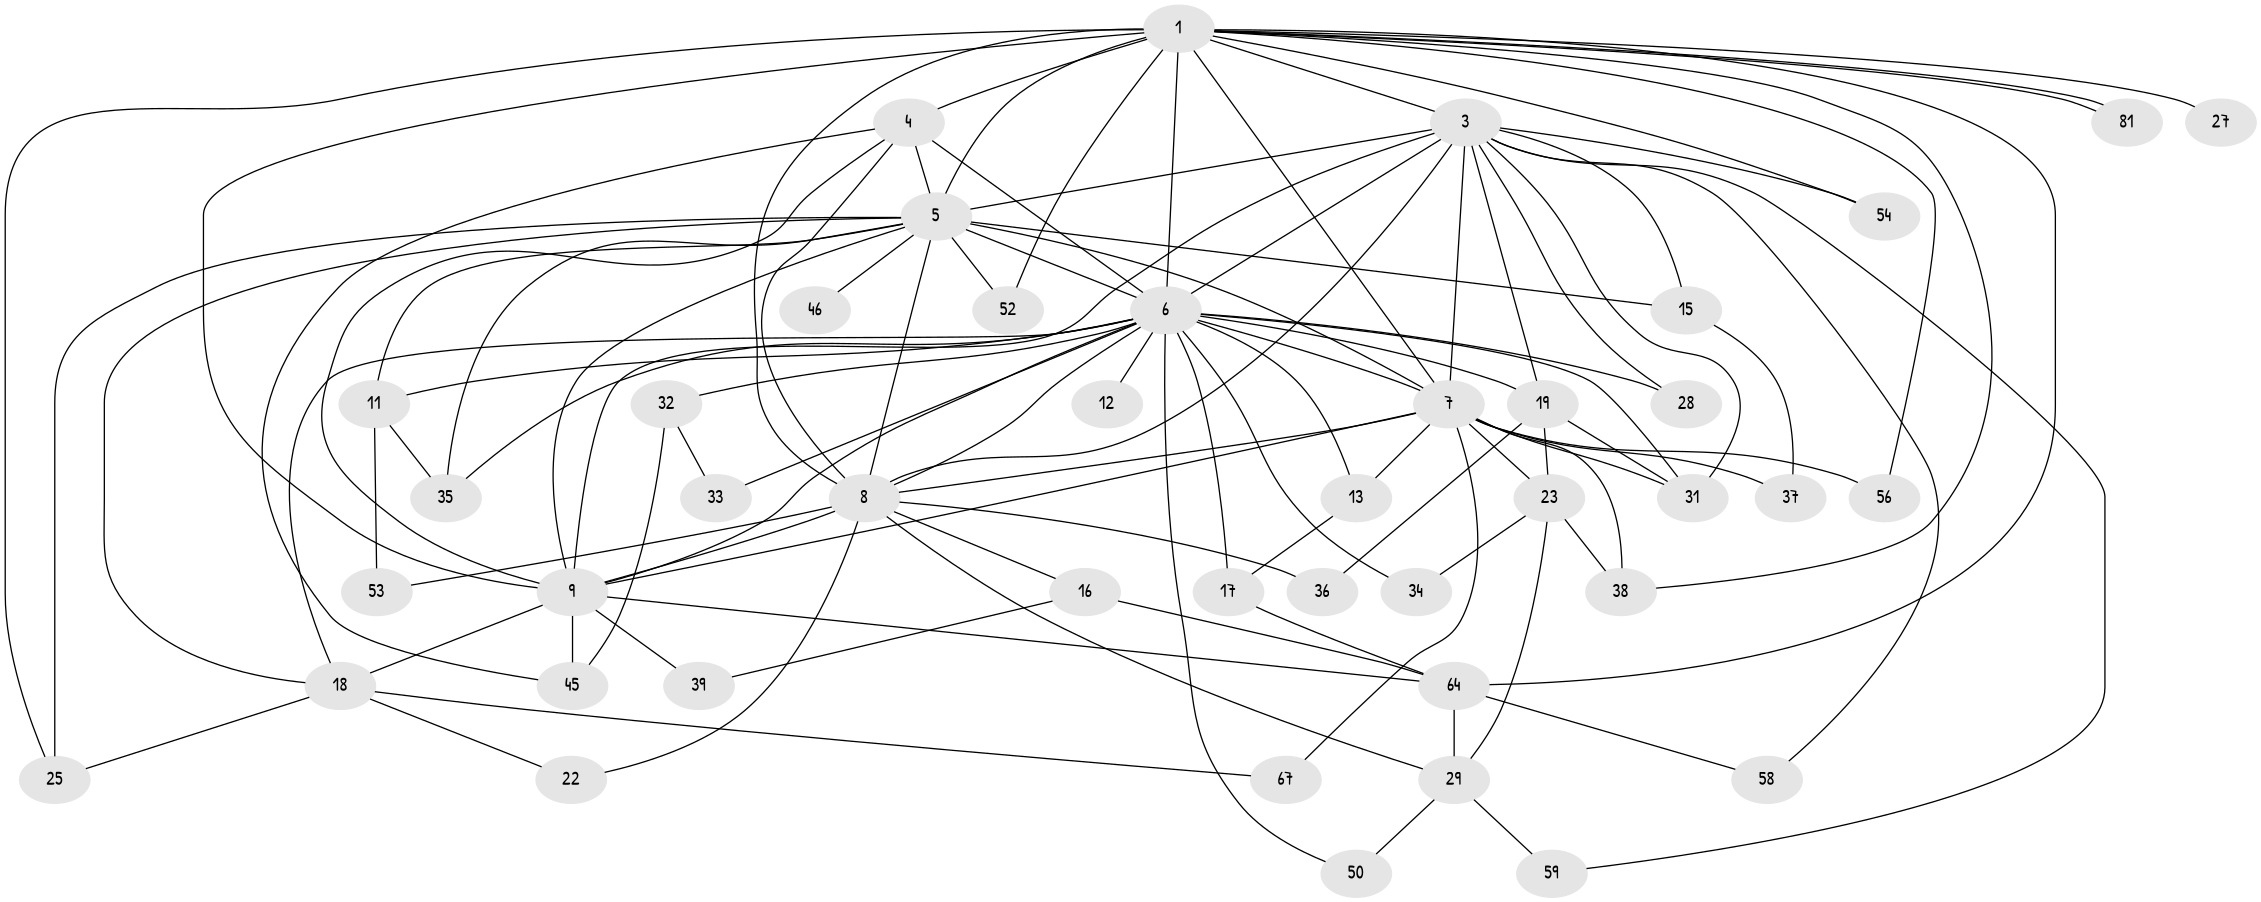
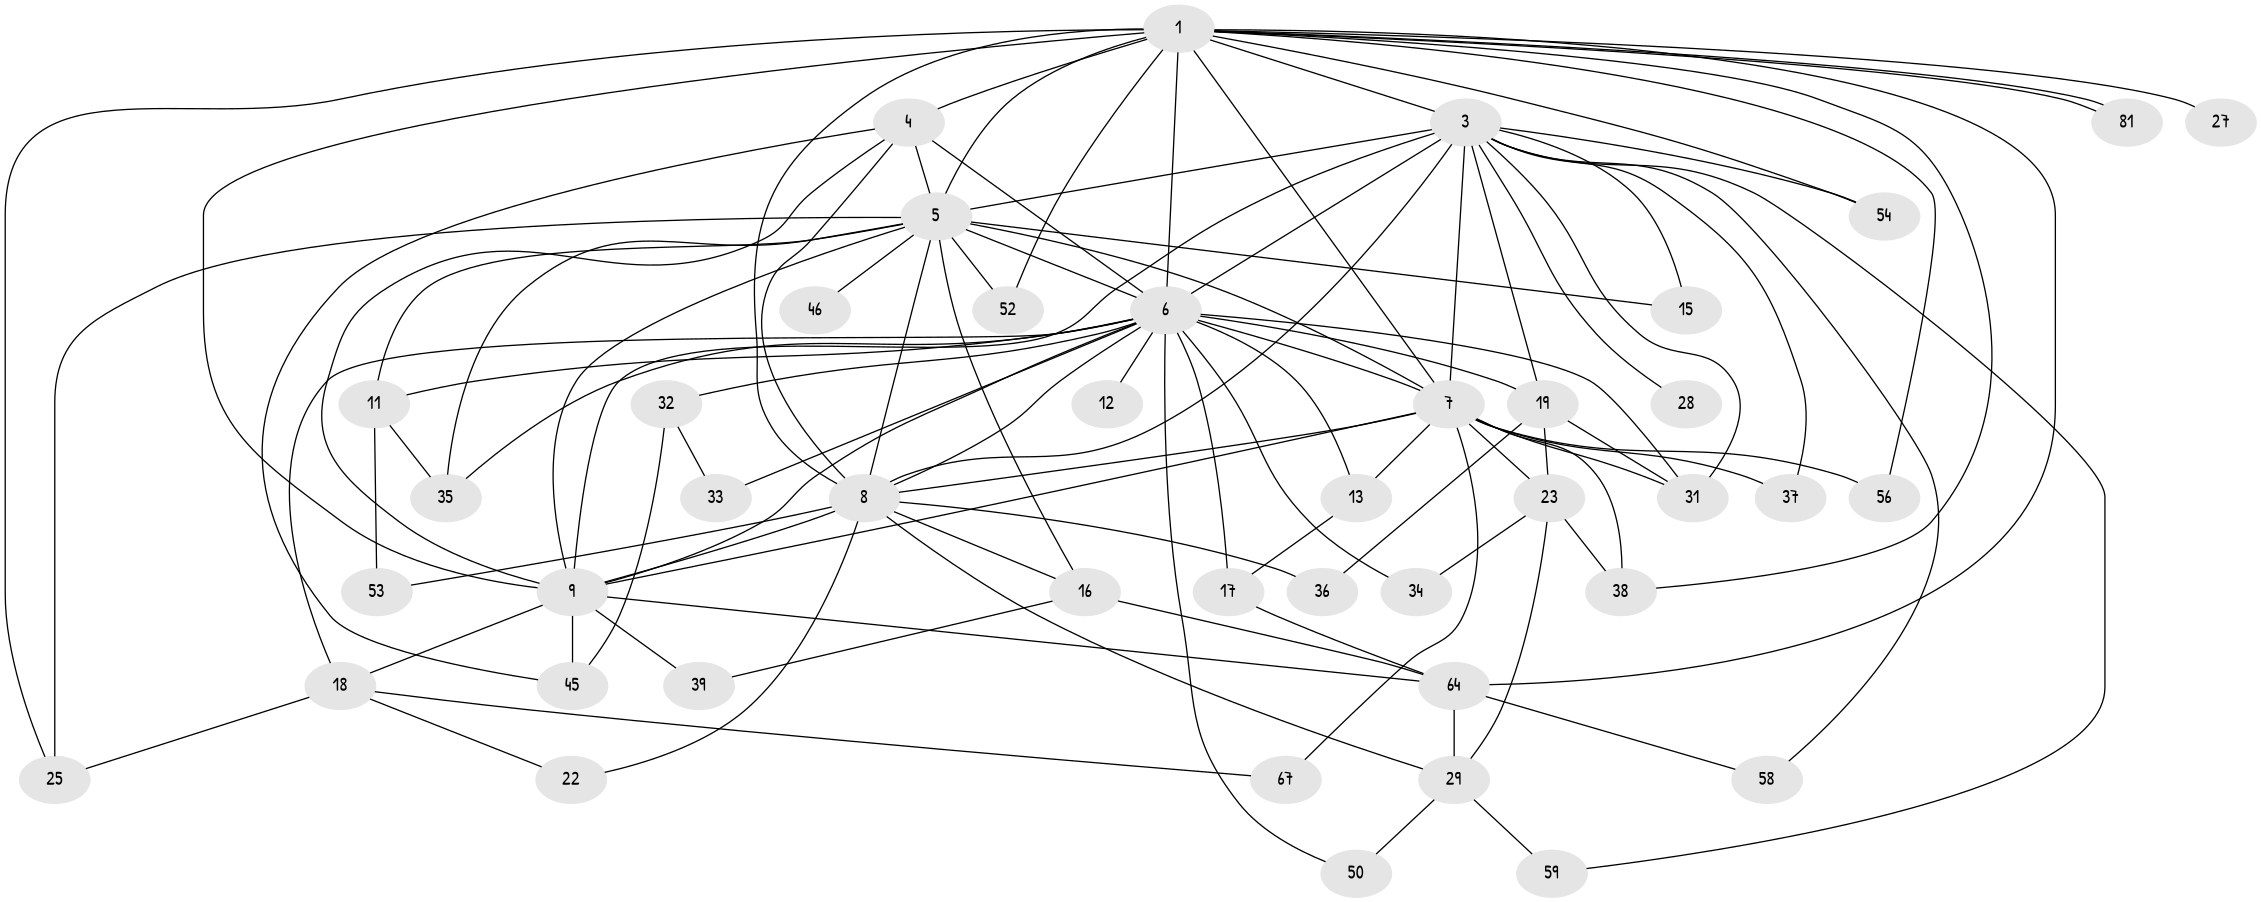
(277, 283) -> (992, 411)
(1432, 340) -> none
(1779, 386) -> (1724, 240)
